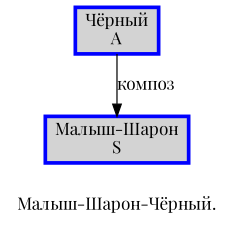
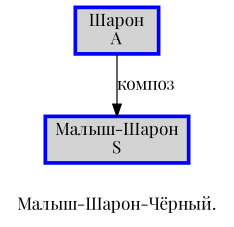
(117, 31) -> (117, 31)
